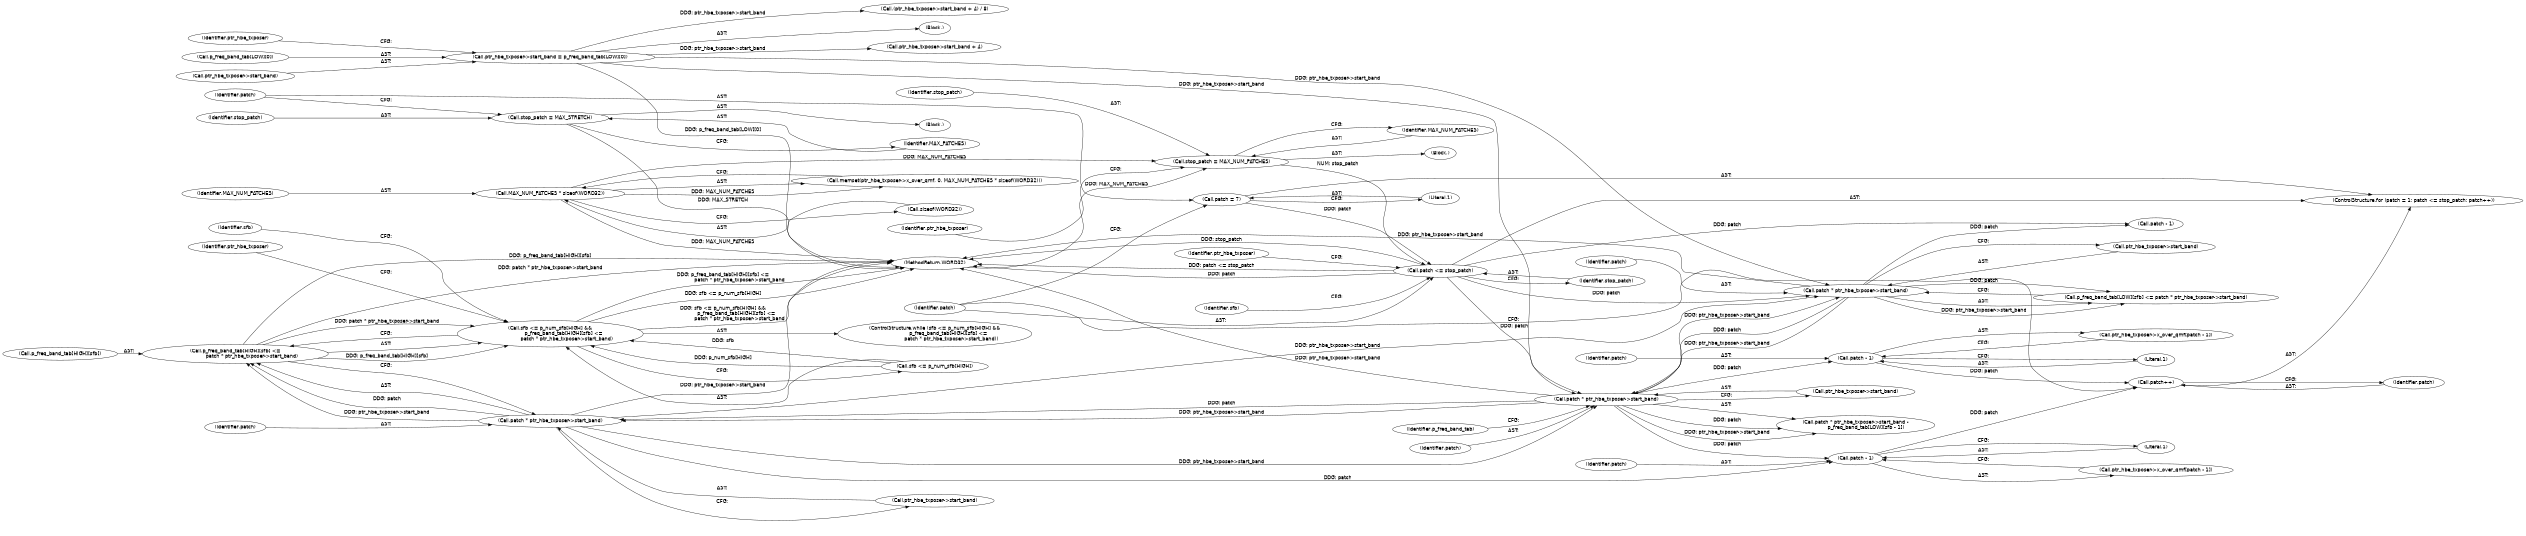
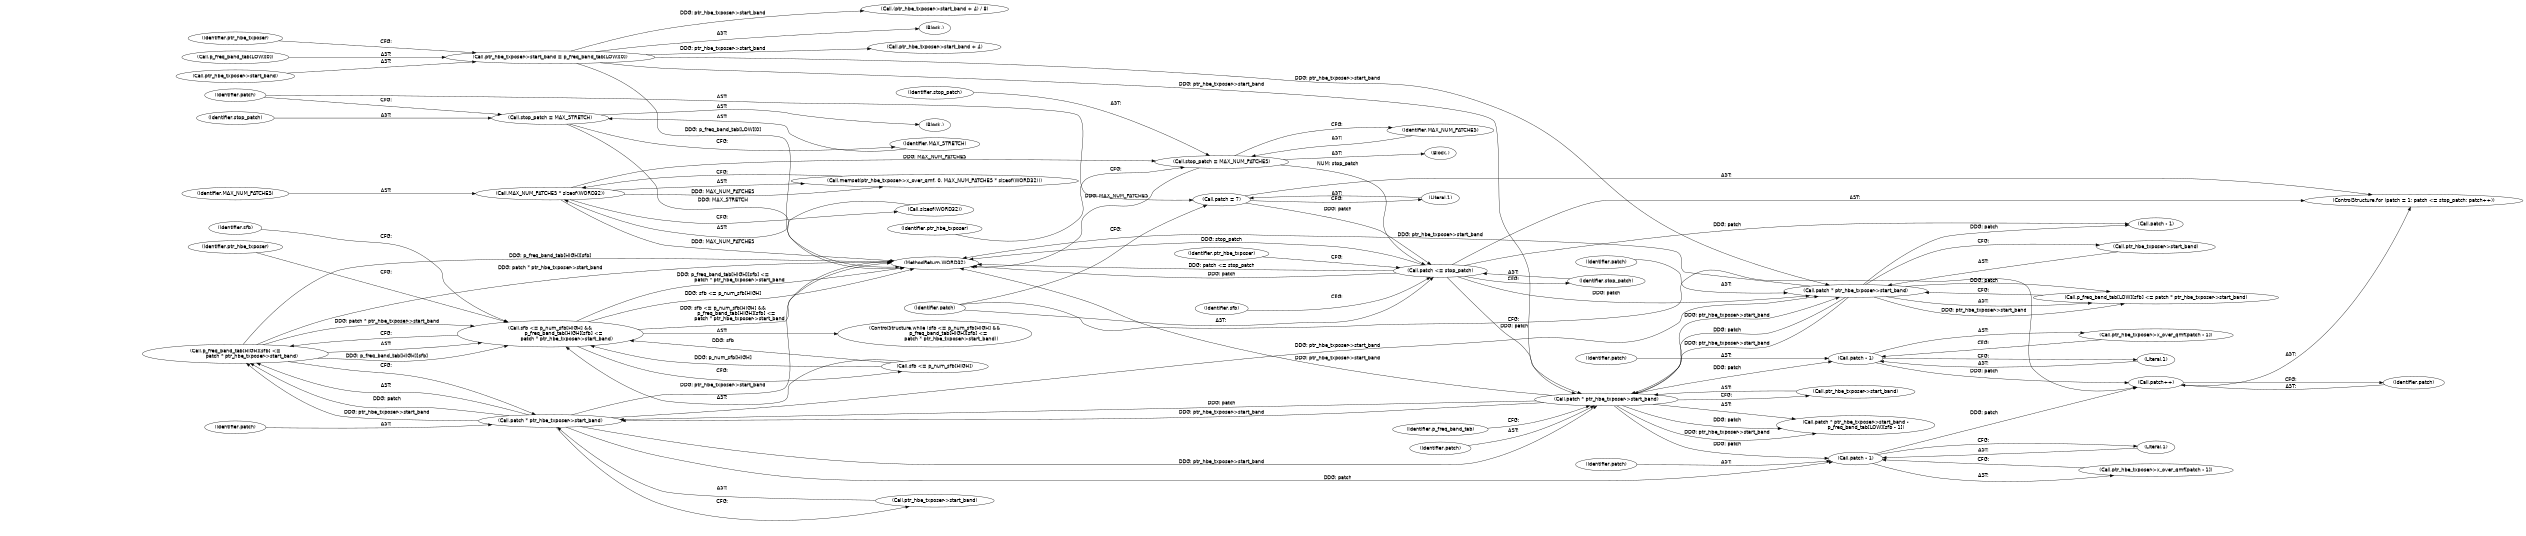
(935, 144) -> (935, 144)
(1083, 221) -> (1083, 218)
(60, 354) -> none
